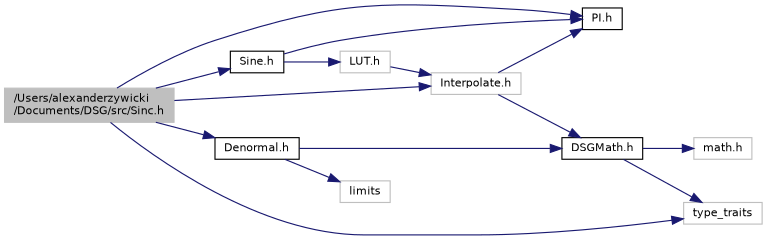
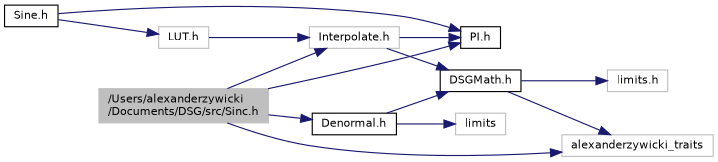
(187, 80) -> none
(723, 148) -> (638, 81)
(723, 213) -> (638, 146)
